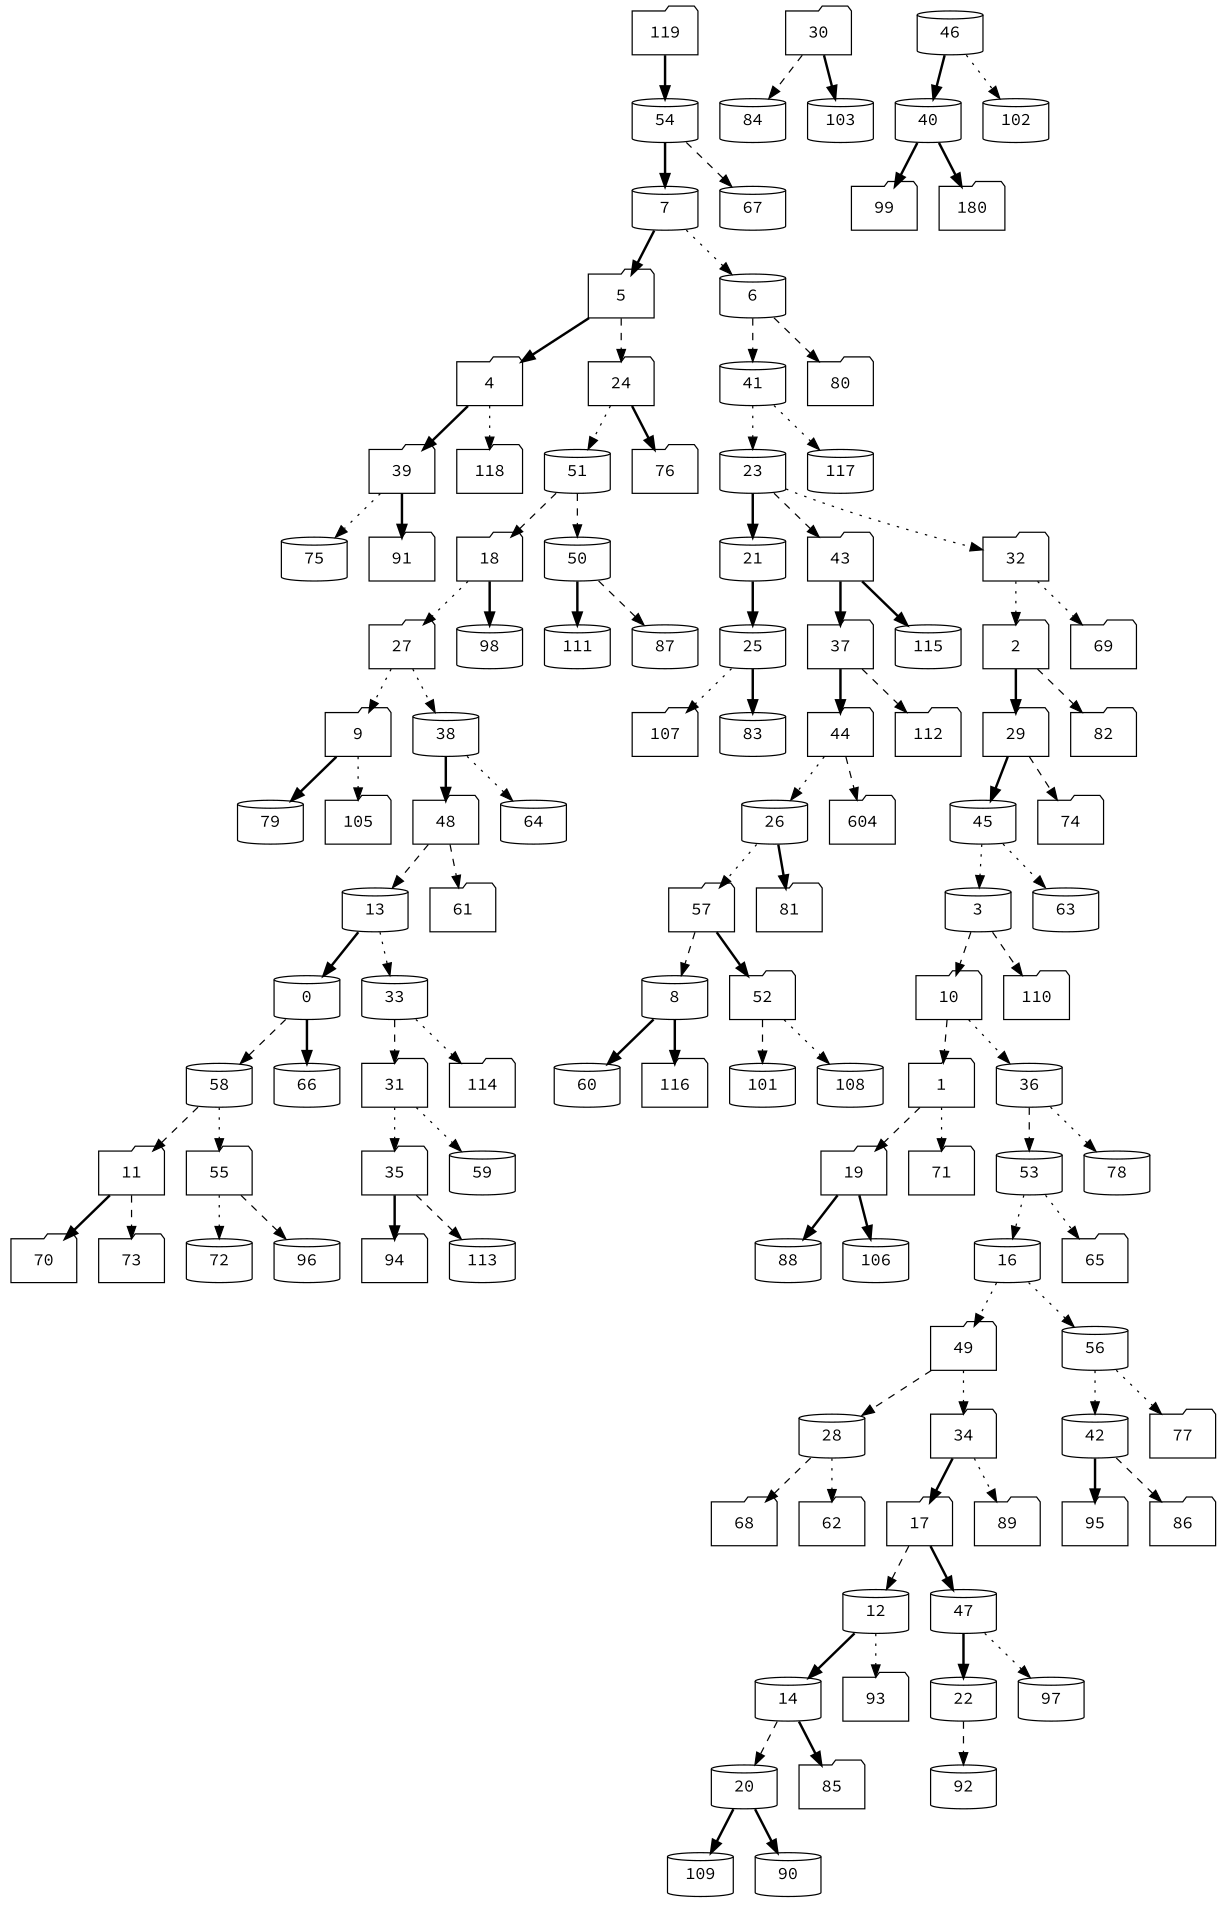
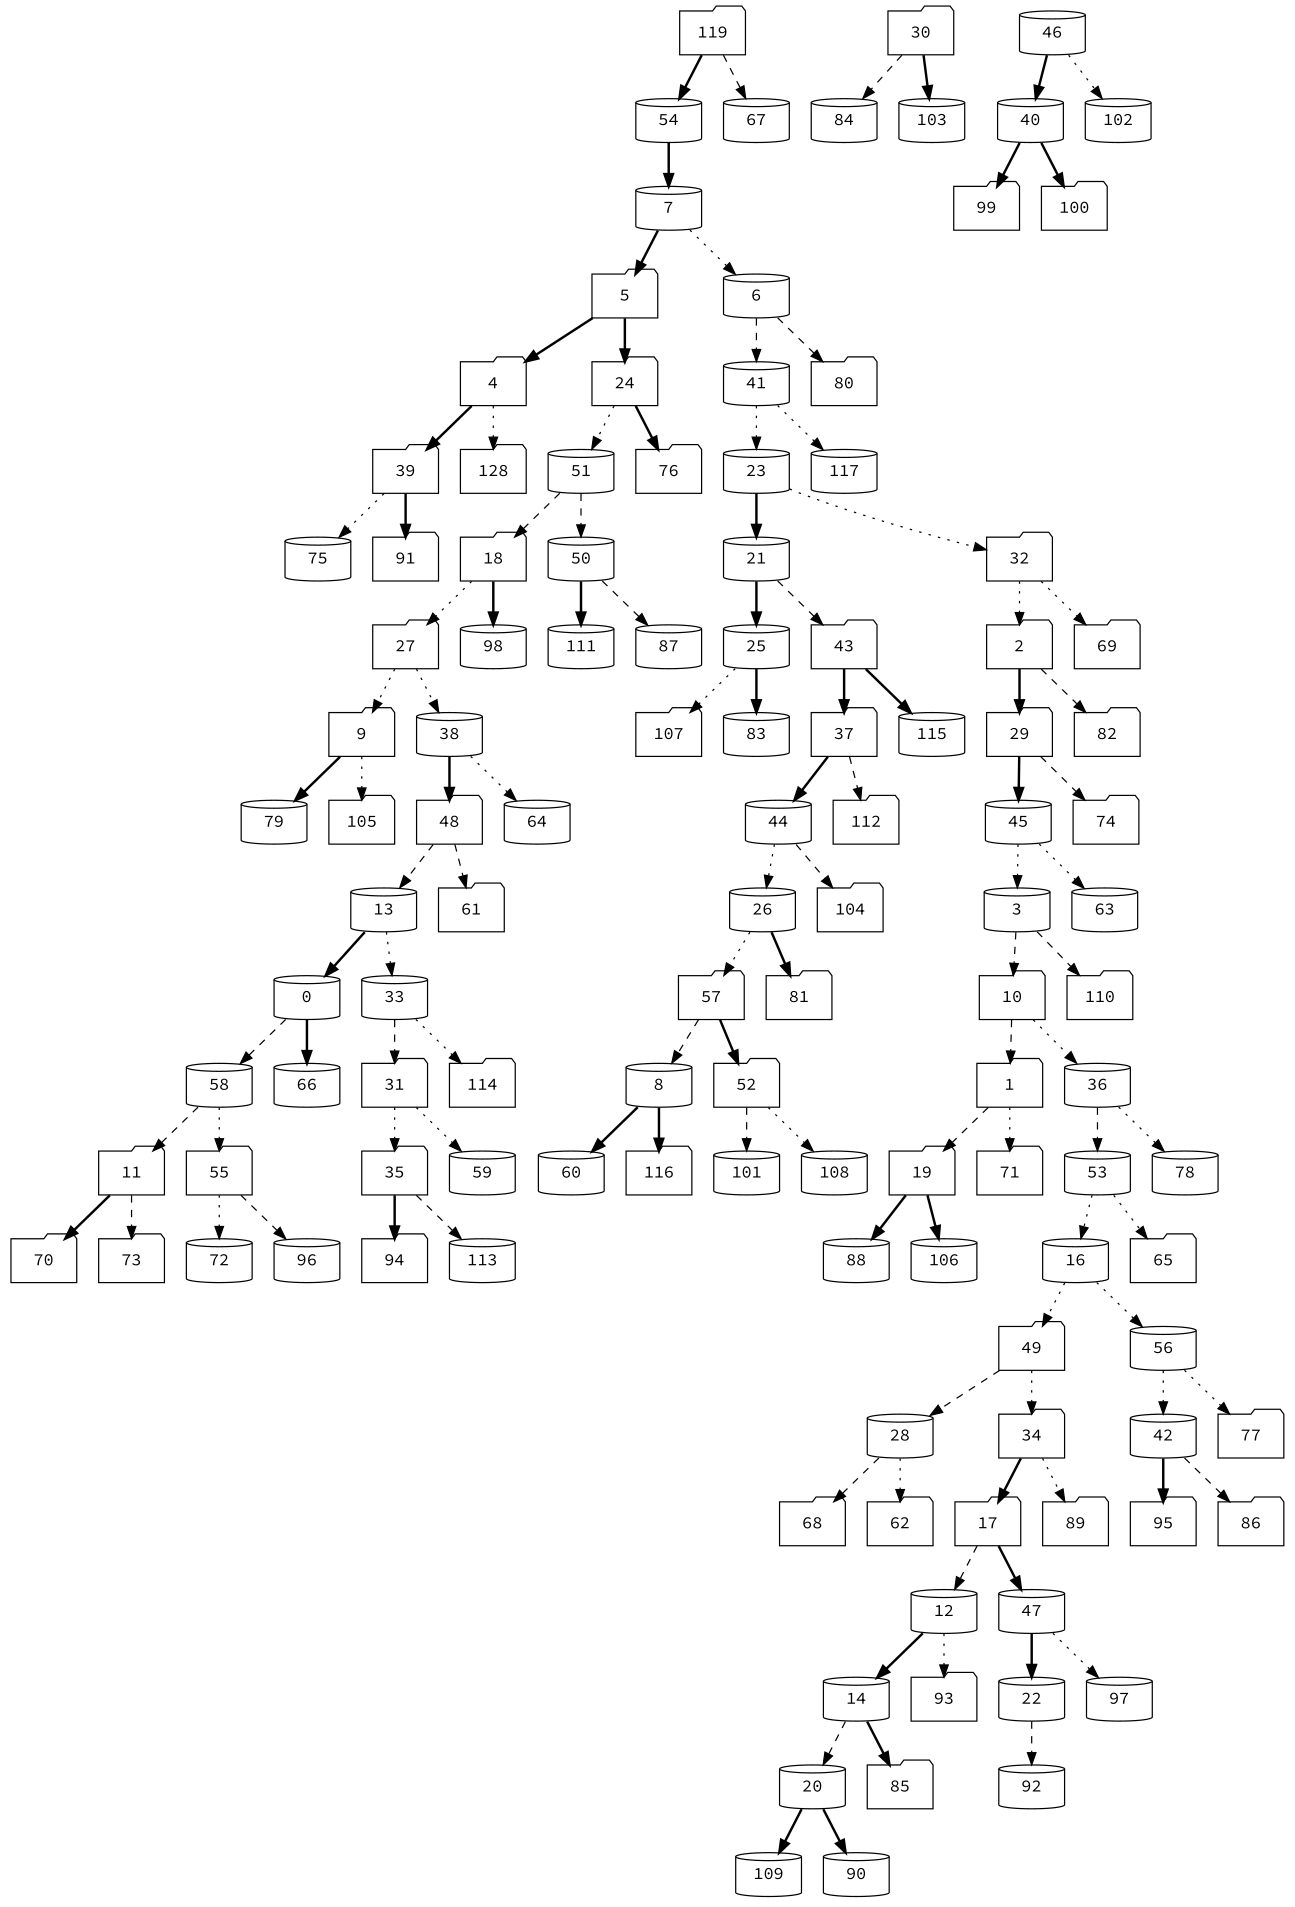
(705, 160) -> (732, 71)
(972, 208) -> (1074, 208)
(621, 334) -> (625, 334)
(490, 471) -> (493, 471)
(792, 511) -> (796, 599)
(840, 734) -> (778, 822)
(862, 822) -> (850, 910)
